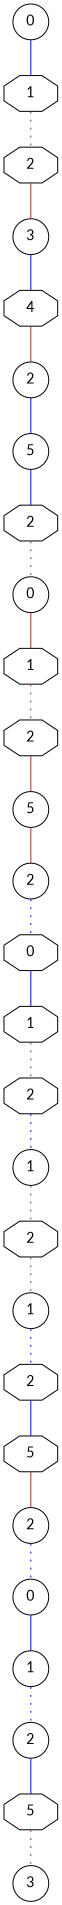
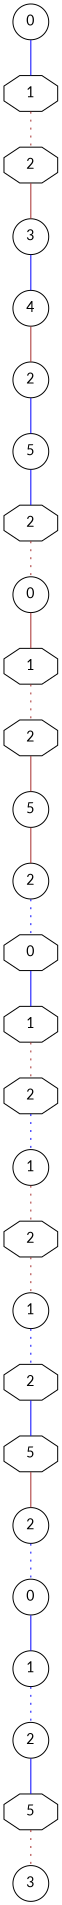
(31, 308) -> (31, 308)
